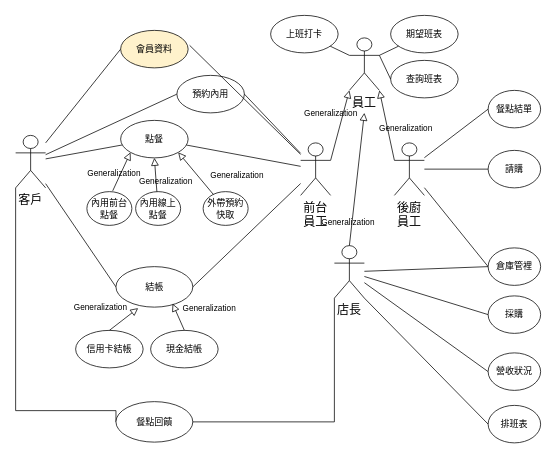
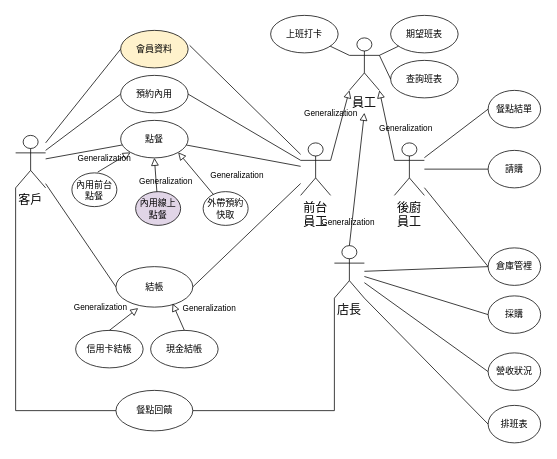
(210, 94) -> (154, 94)
(109, 209) -> (94, 190)
(158, 209) -> (158, 209)
(154, 422) -> (154, 411)
